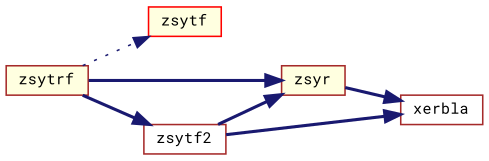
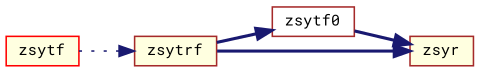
(109, 54) -> (99, 51)
(442, 110) -> none
(185, 139) -> (313, 22)
